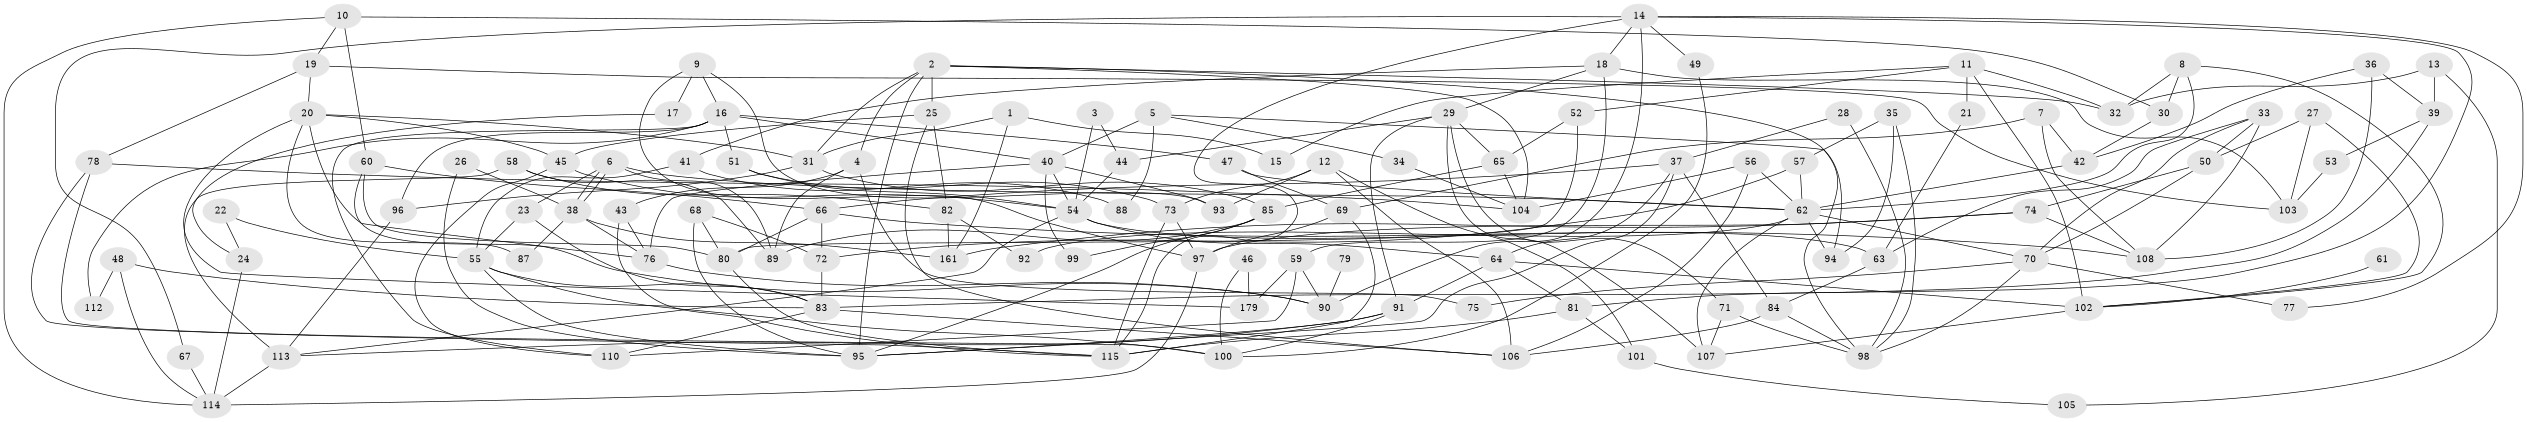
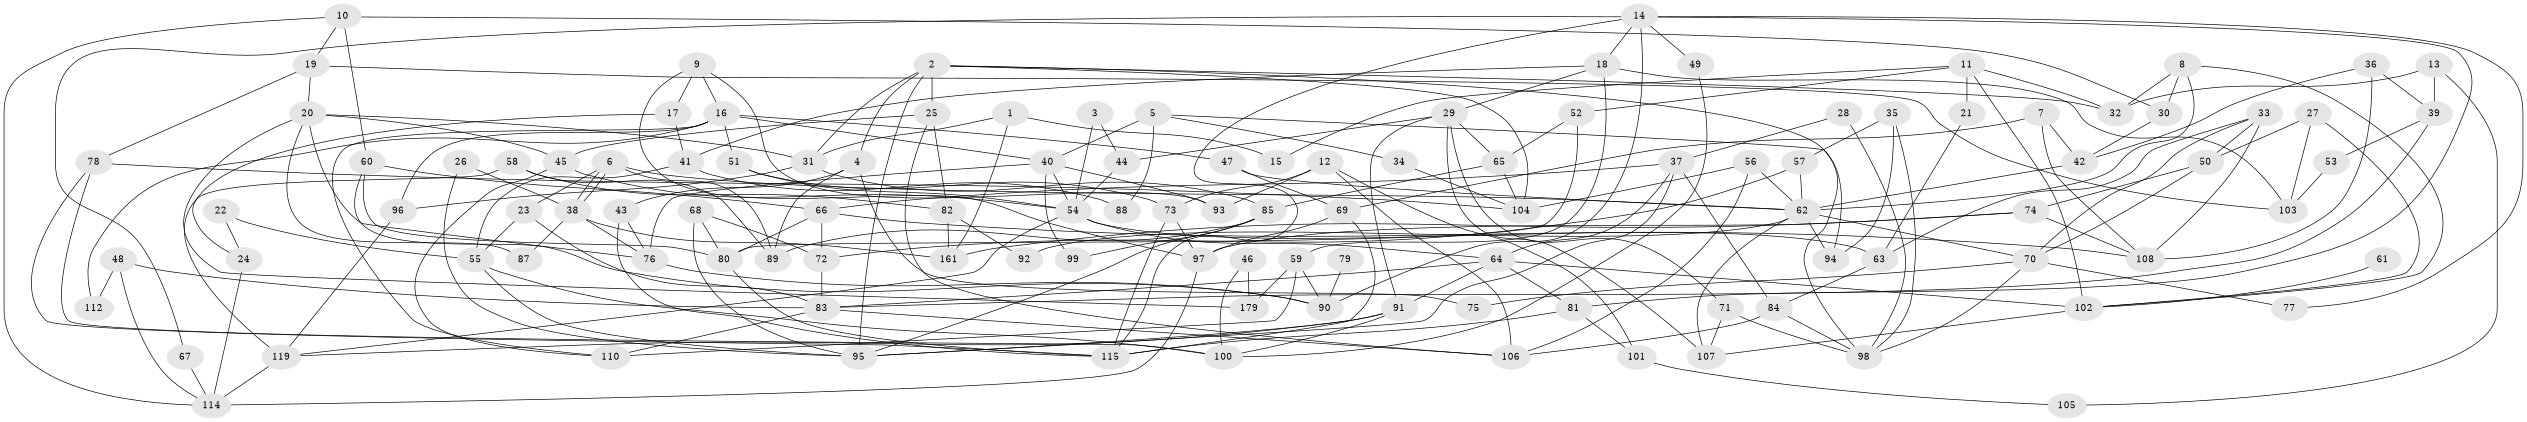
none -> (681, 144)
(648, 285) -> (1207, 284)
(281, 357) -> (281, 357)
